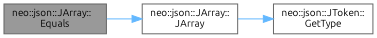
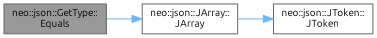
(55, 19) -> (55, 19)
(323, 19) -> (323, 19)
